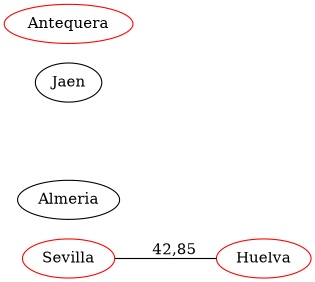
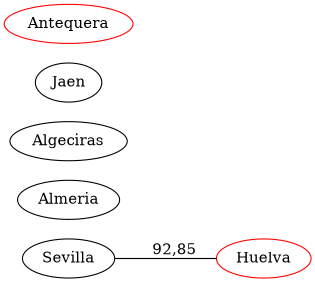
none -> (69, 141)
(175, 250) -> (175, 250)
(69, 258) -> (69, 258)
